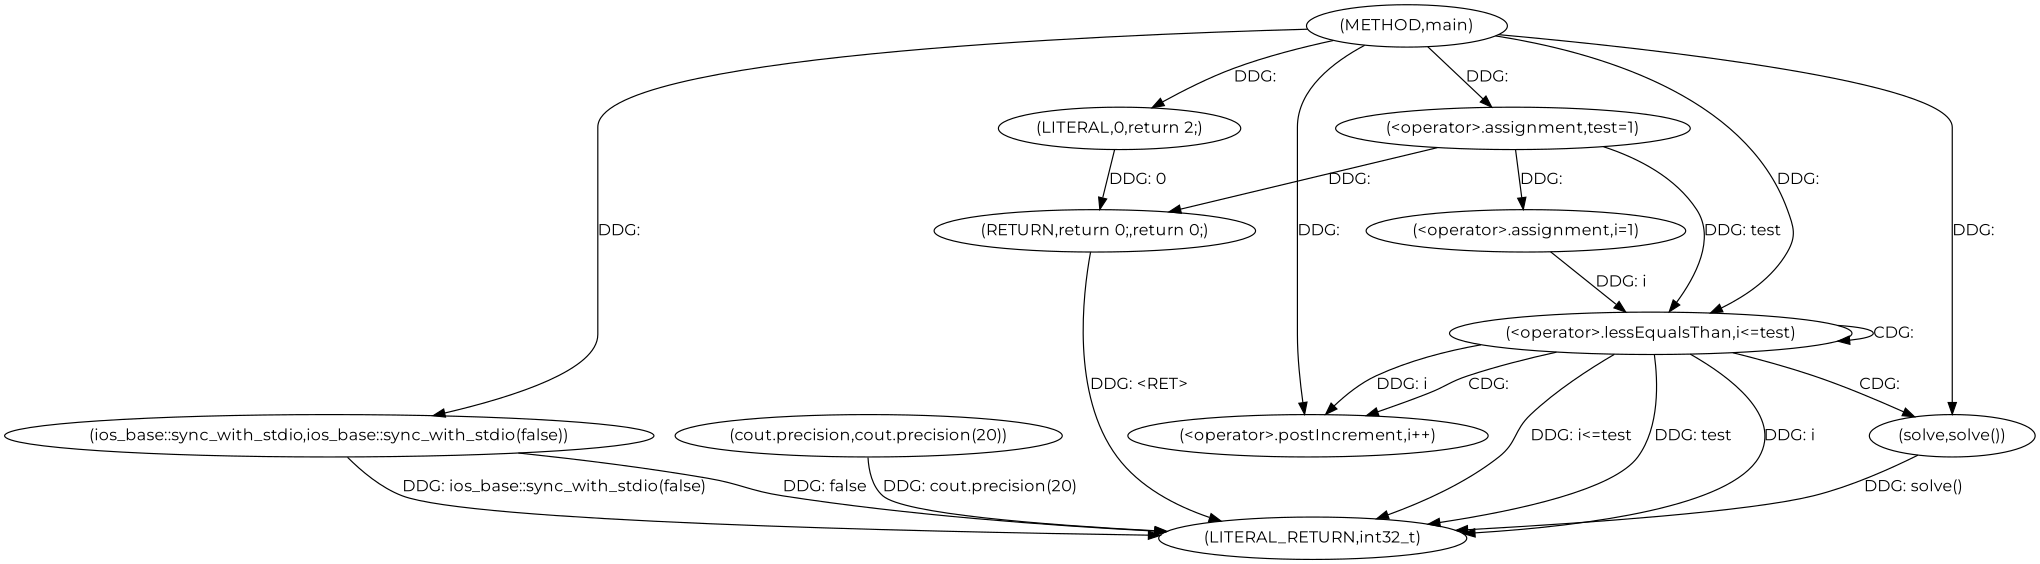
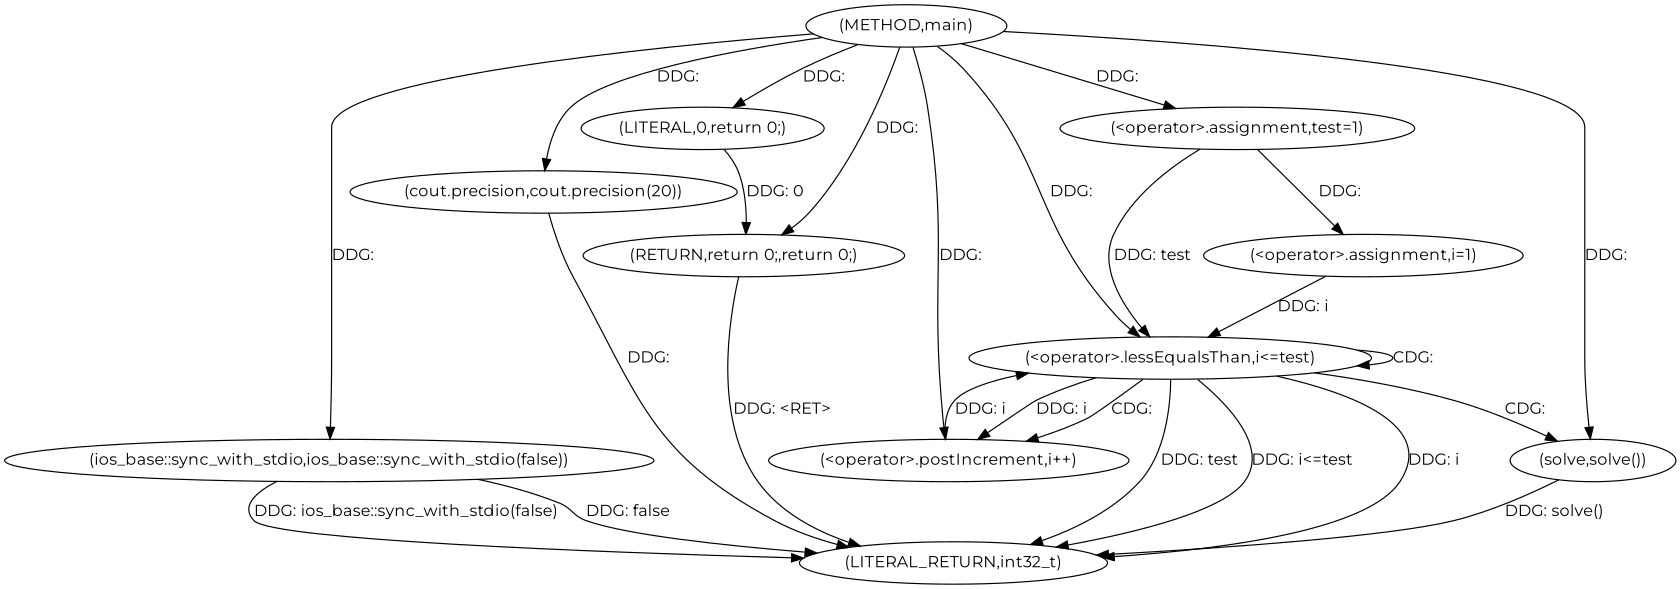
none -> (665, 68)
(1120, 128) -> (703, 128)
(1309, 178) -> (857, 145)
none -> (965, 392)
(981, 487) -> (651, 358)
